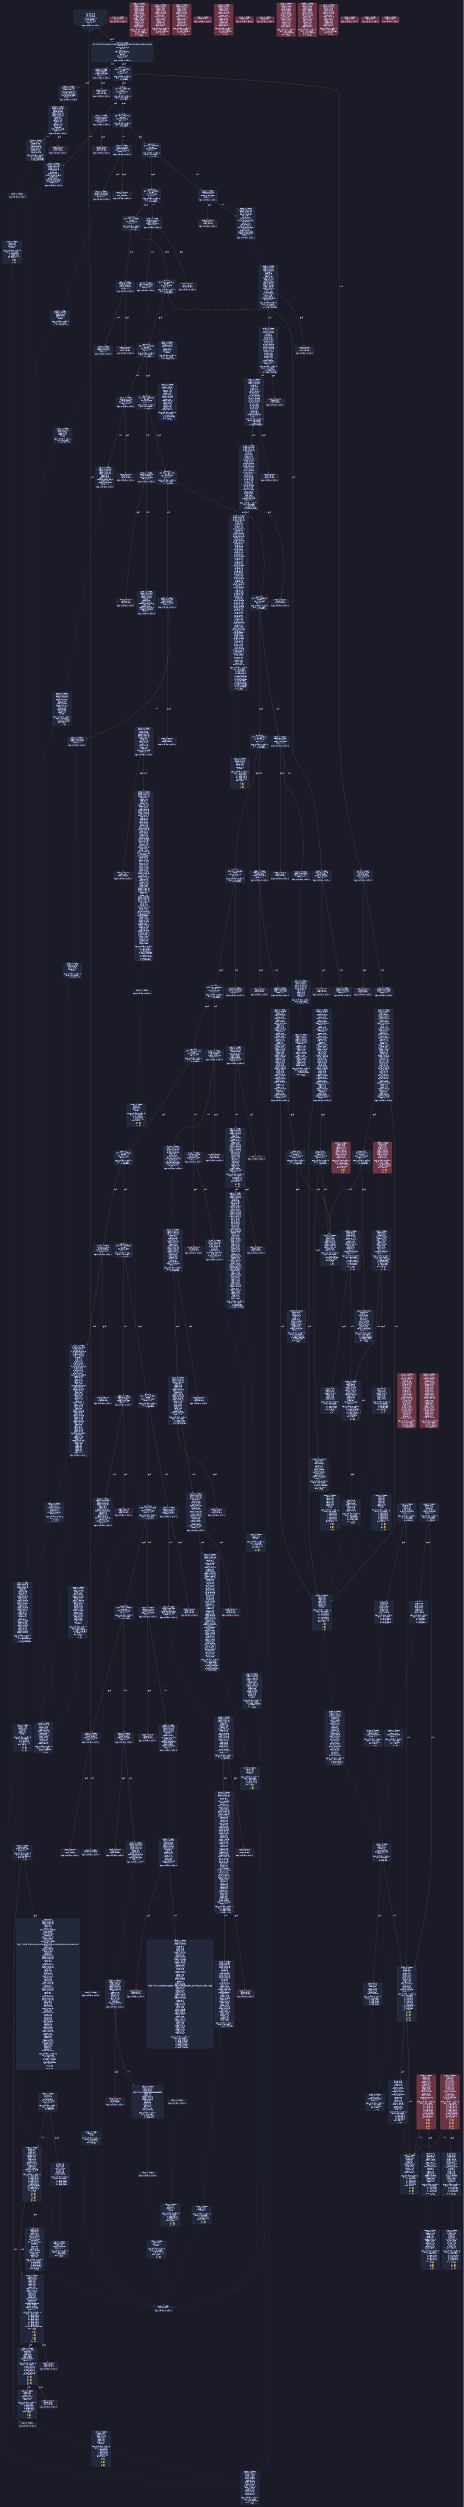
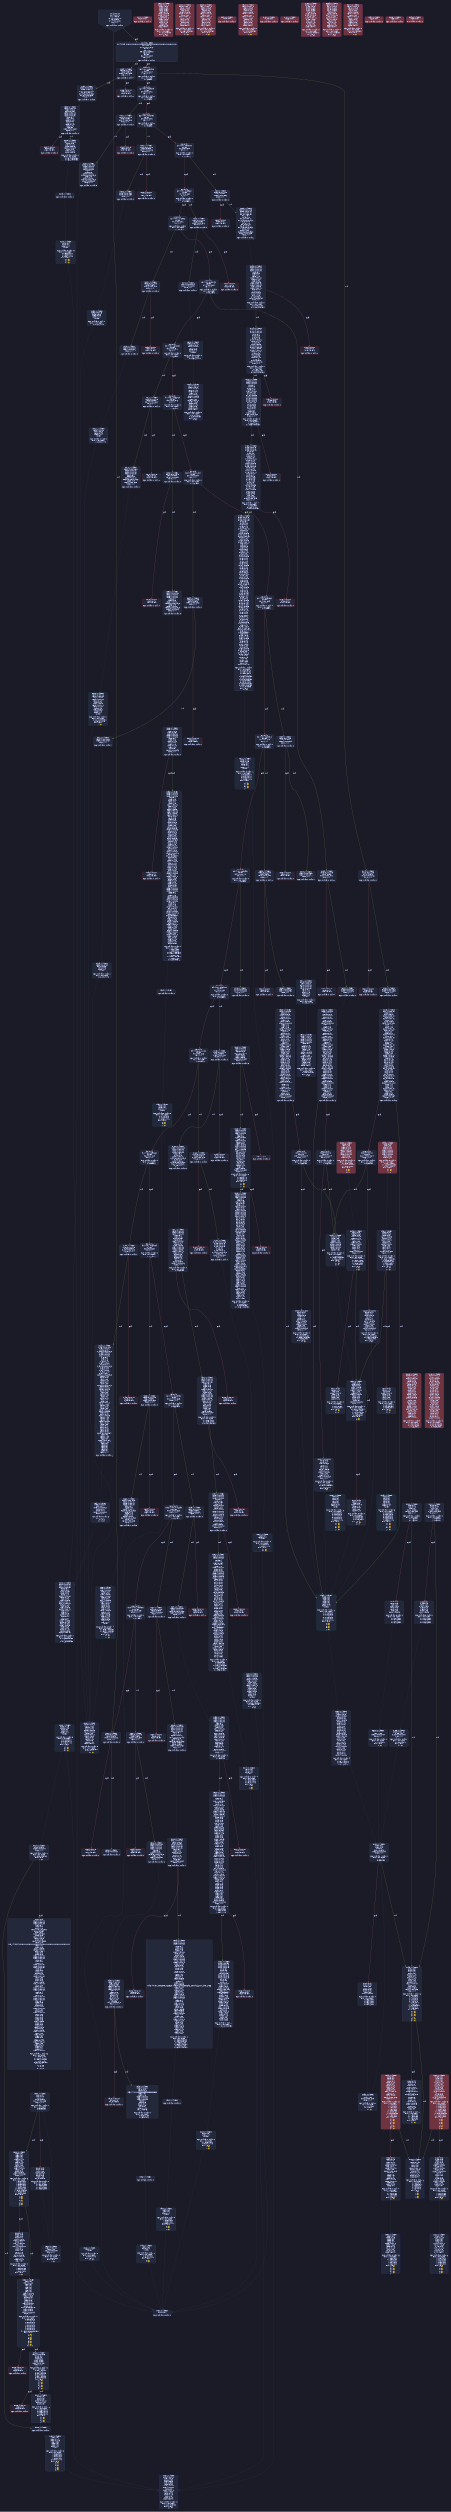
(245, 20) -> (269, 20)
(91, 1994) -> none
(148, 2174) -> (145, 2179)
